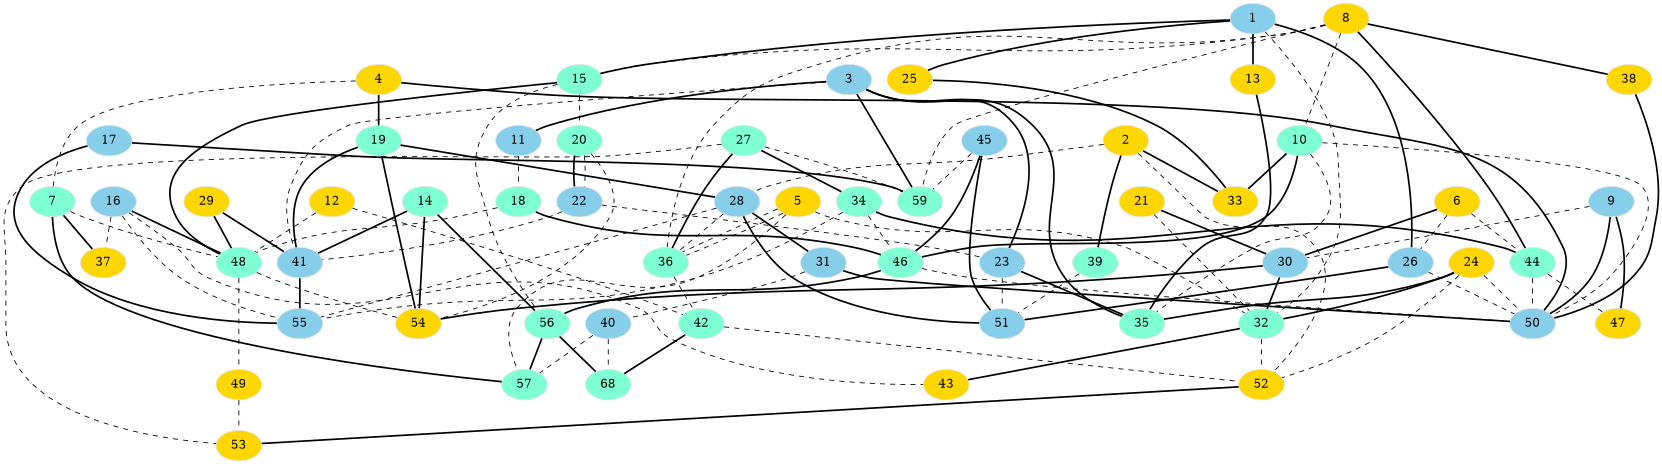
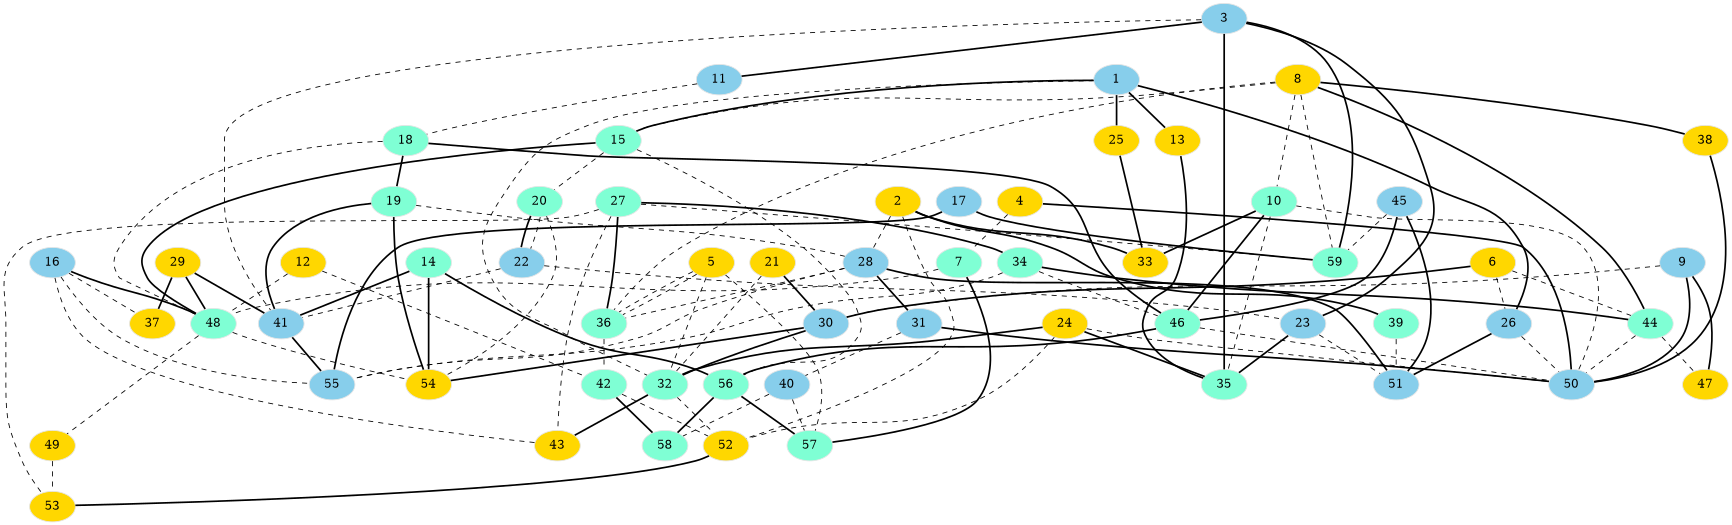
(379, 110) -> (400, 171)
(558, 171) -> (674, 231)
(78, 232) -> (167, 289)
none -> (571, 320)
(608, 385) -> (665, 446)
